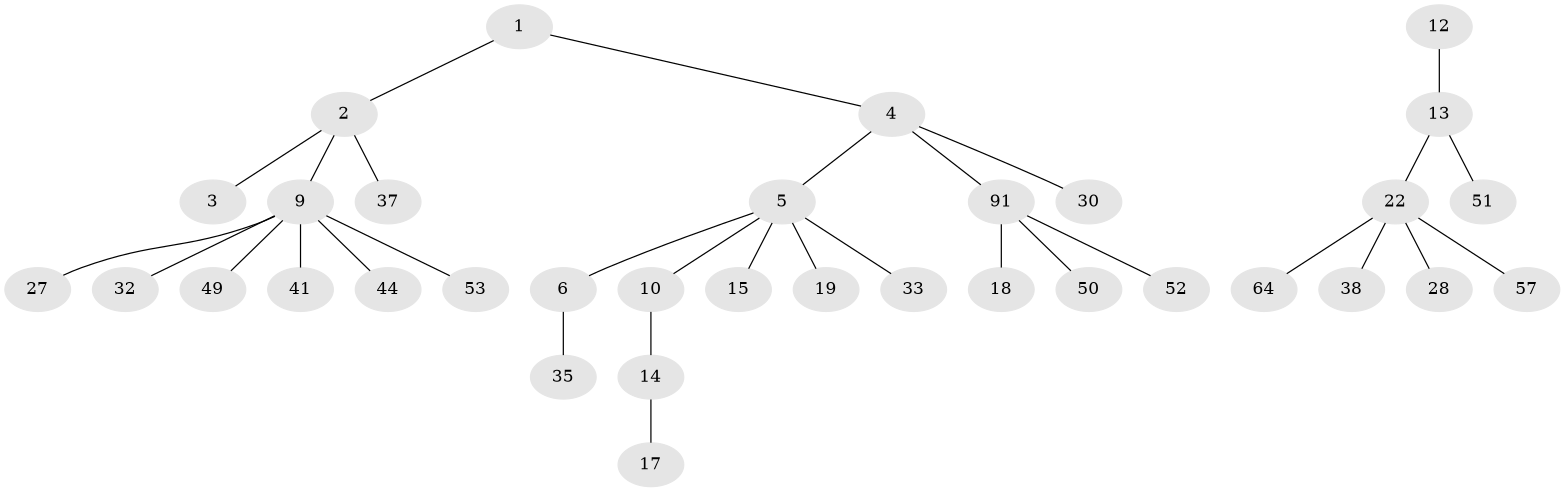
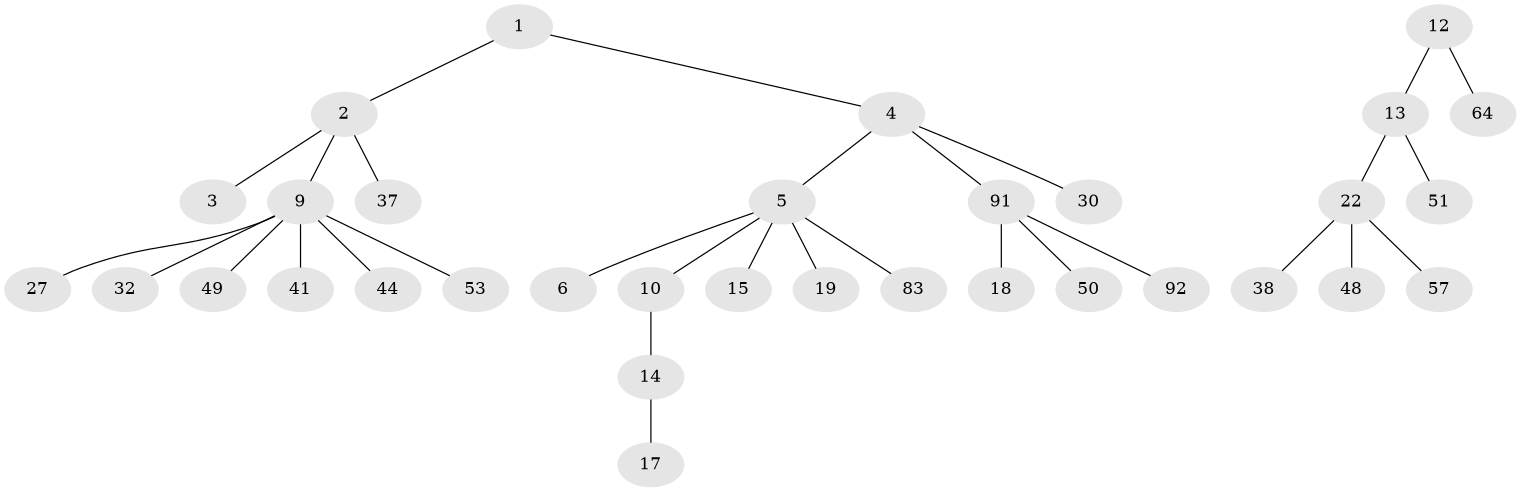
(1330, 246) -> (1461, 71)
(914, 290) -> (914, 290)
(1177, 290) -> (1177, 290)
(1439, 290) -> (1352, 290)
(563, 377) -> none
